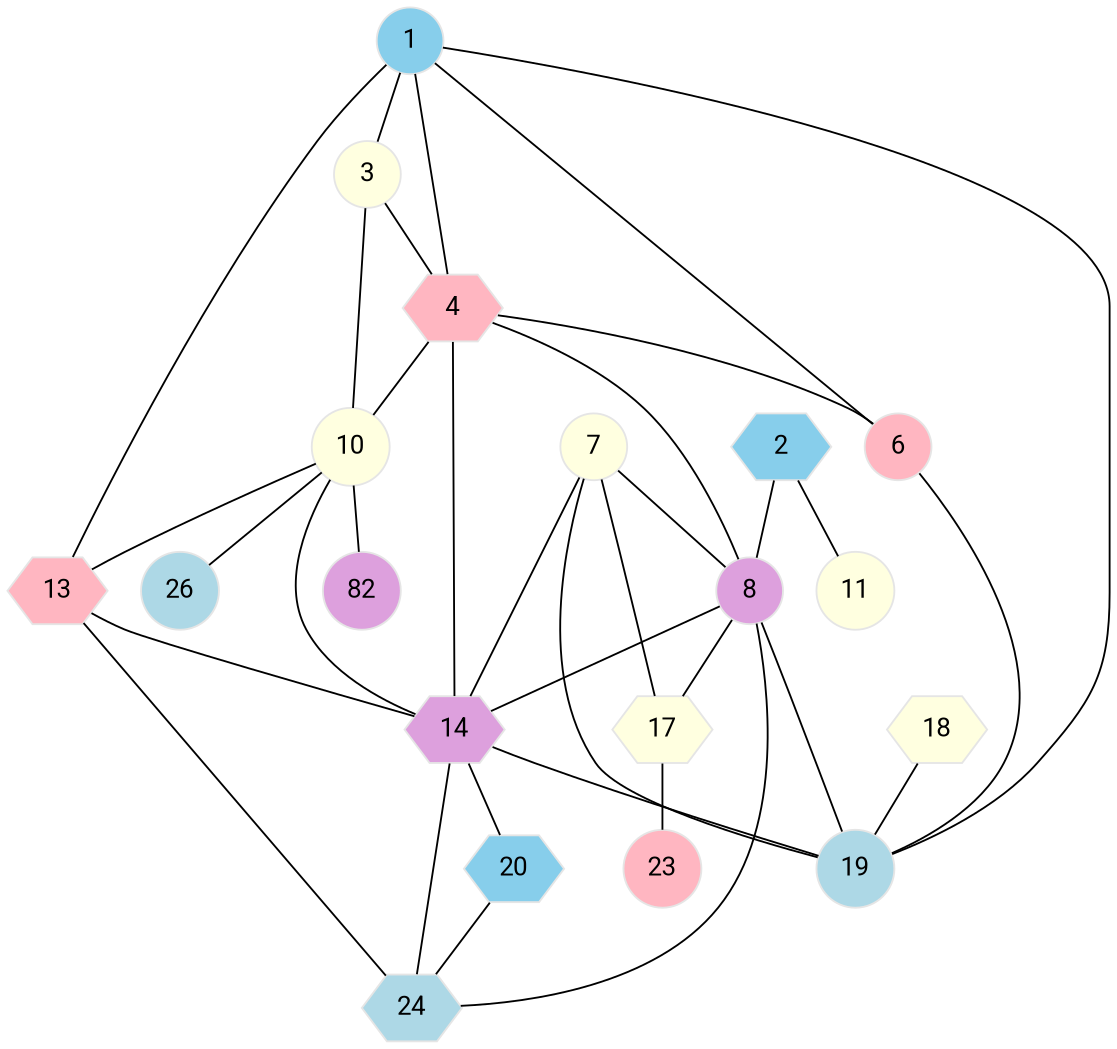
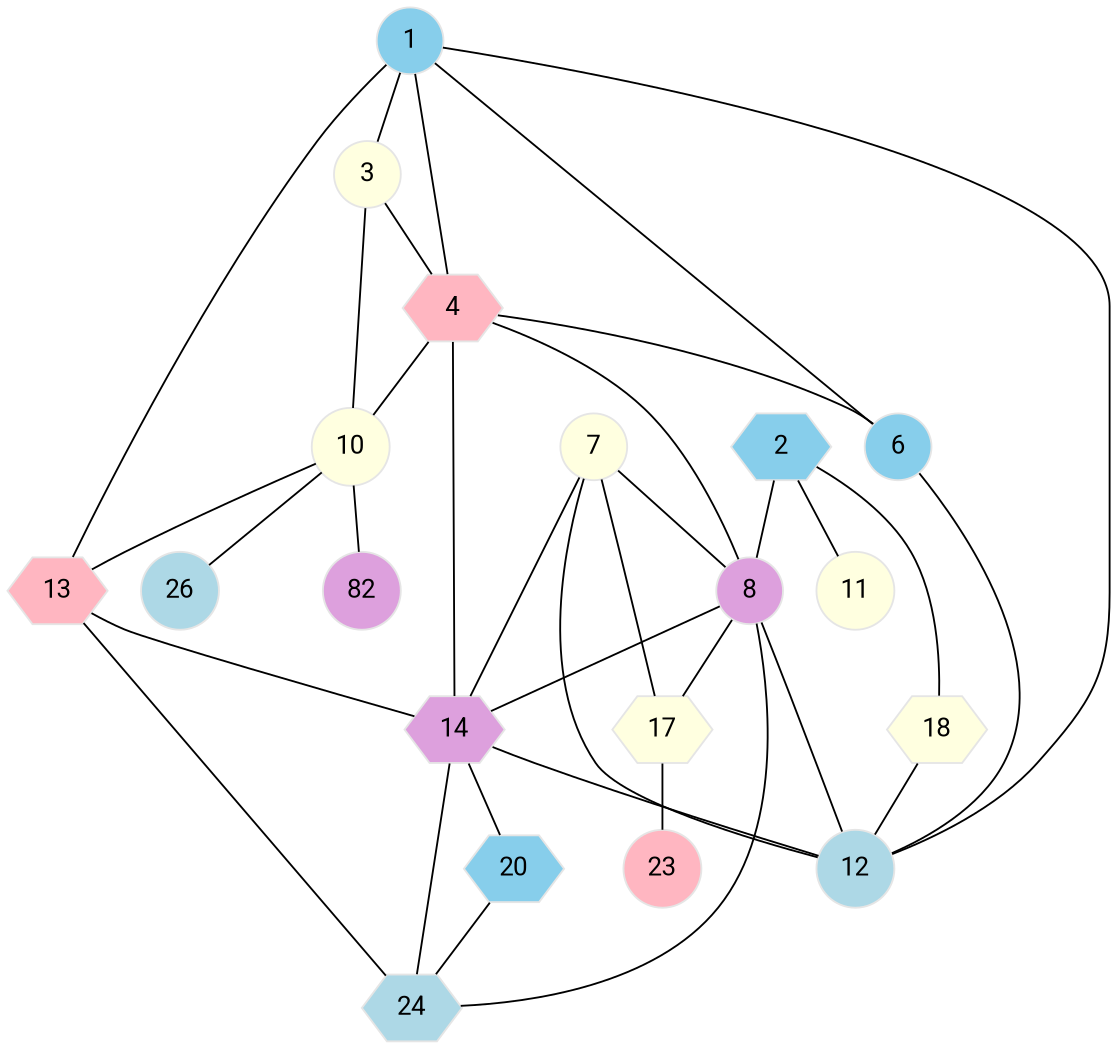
(898, 447) -> (898, 447)
none -> (915, 561)
(303, 621) -> none
(855, 869) -> (855, 869)
